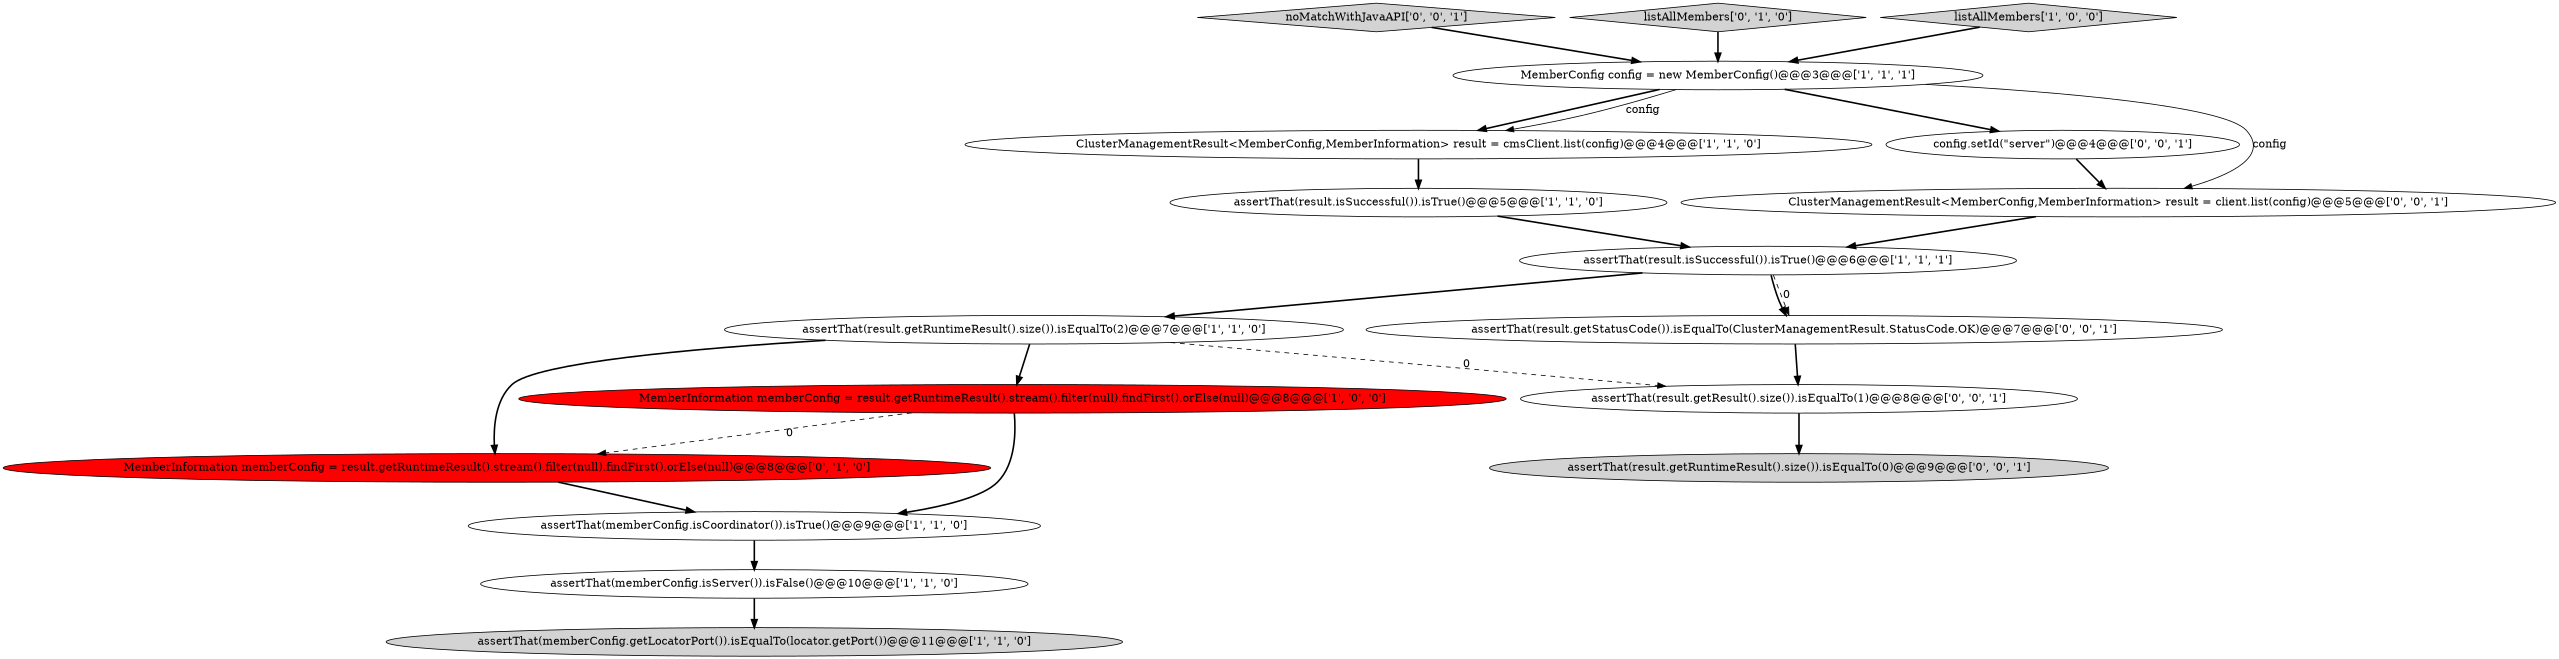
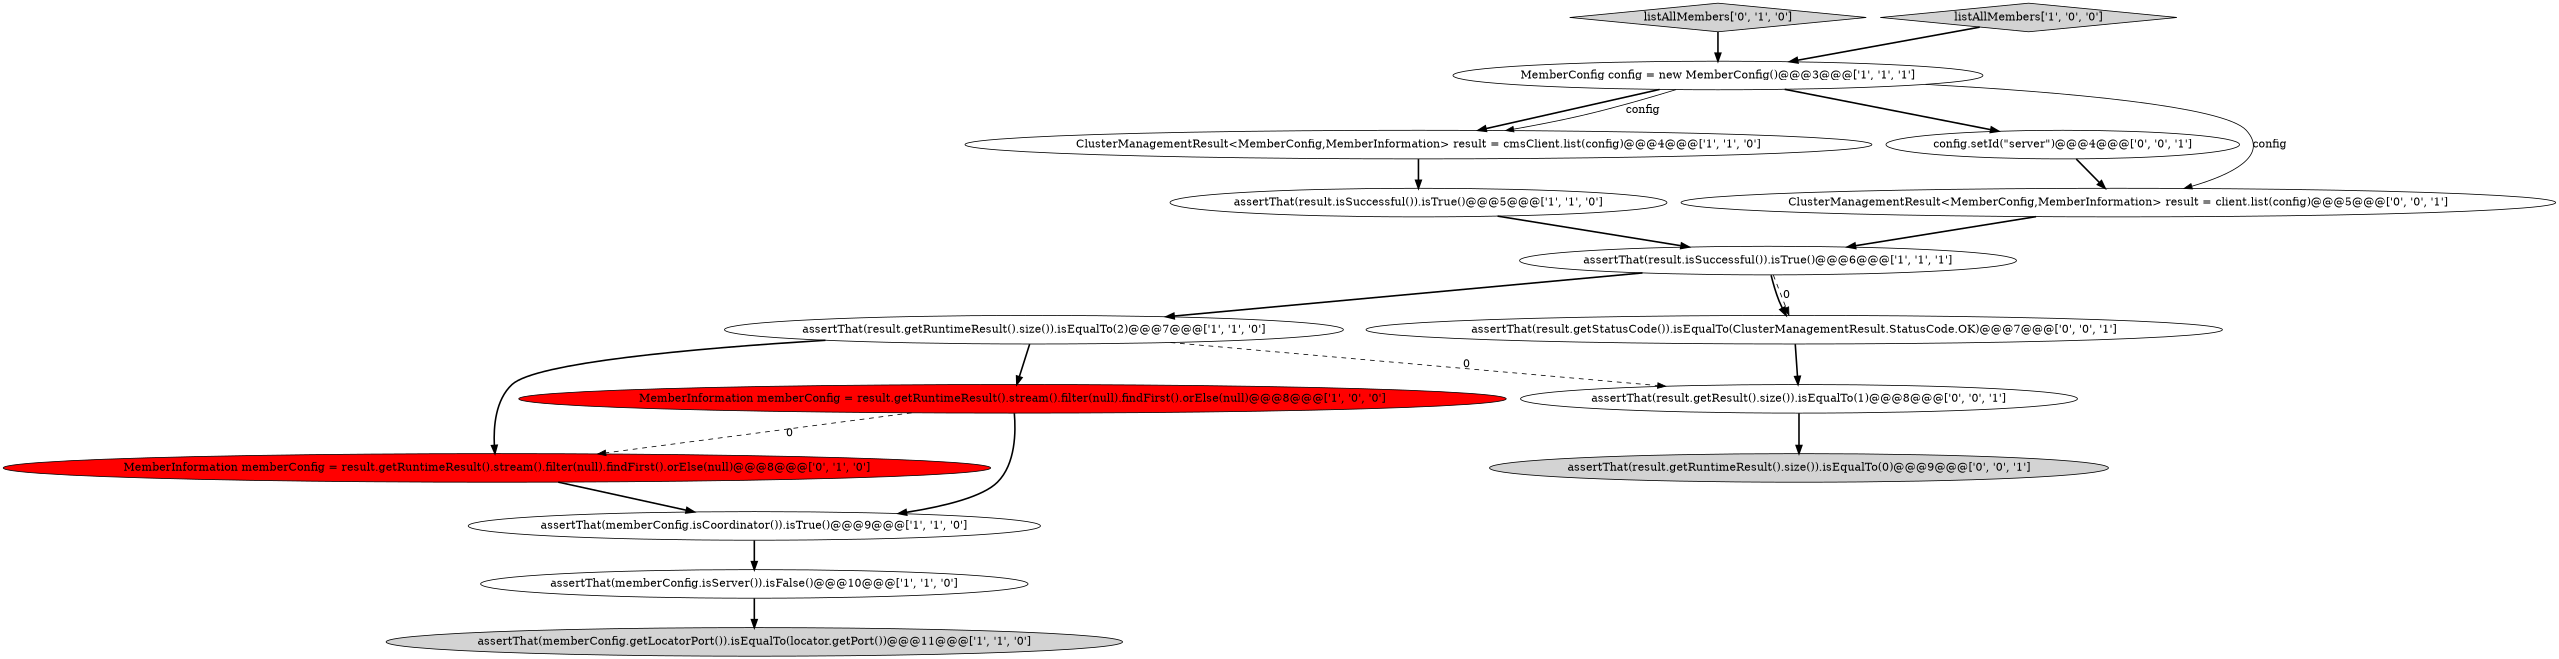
(1376, 17) -> none
